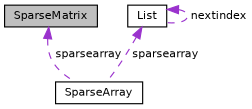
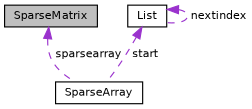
(164, 54) -> (144, 54)
